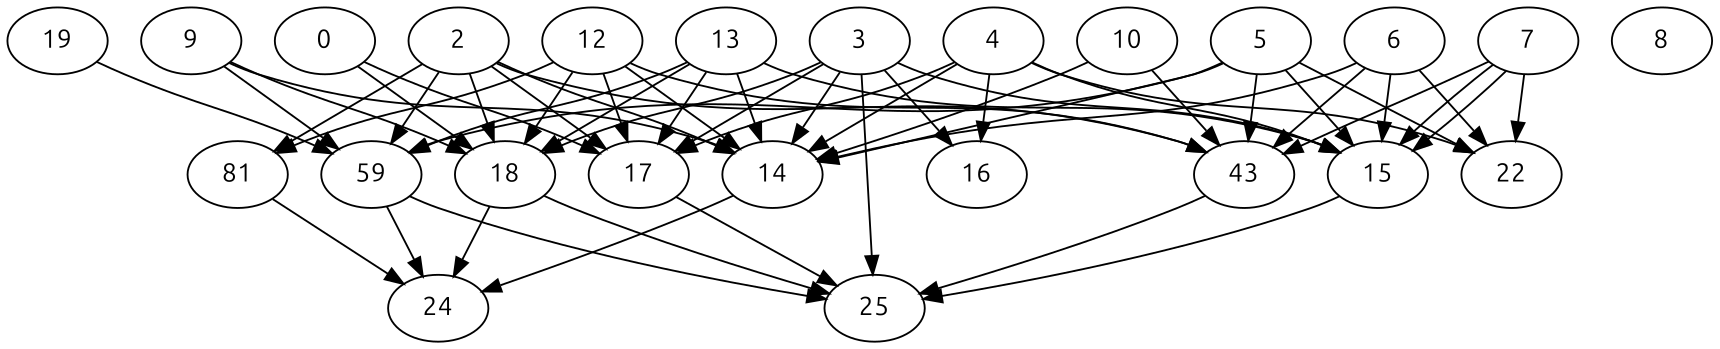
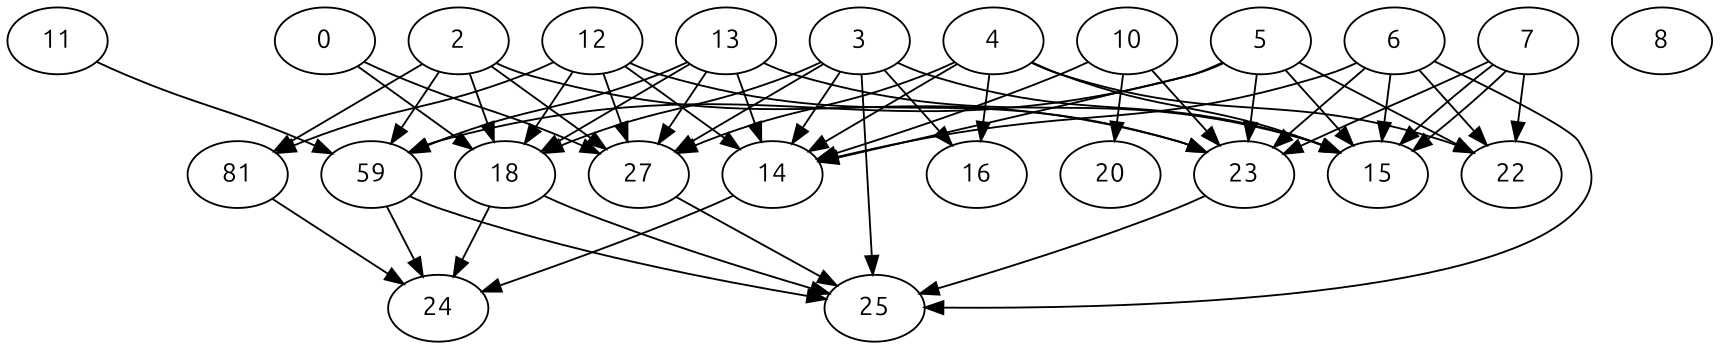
(58, 41) -> (58, 41)
(191, 41) -> none
(607, 105) -> none
(639, 175) -> (639, 175)
none -> (1110, 175)
(1244, 175) -> (1244, 175)
(1143, 255) -> (1387, 281)
